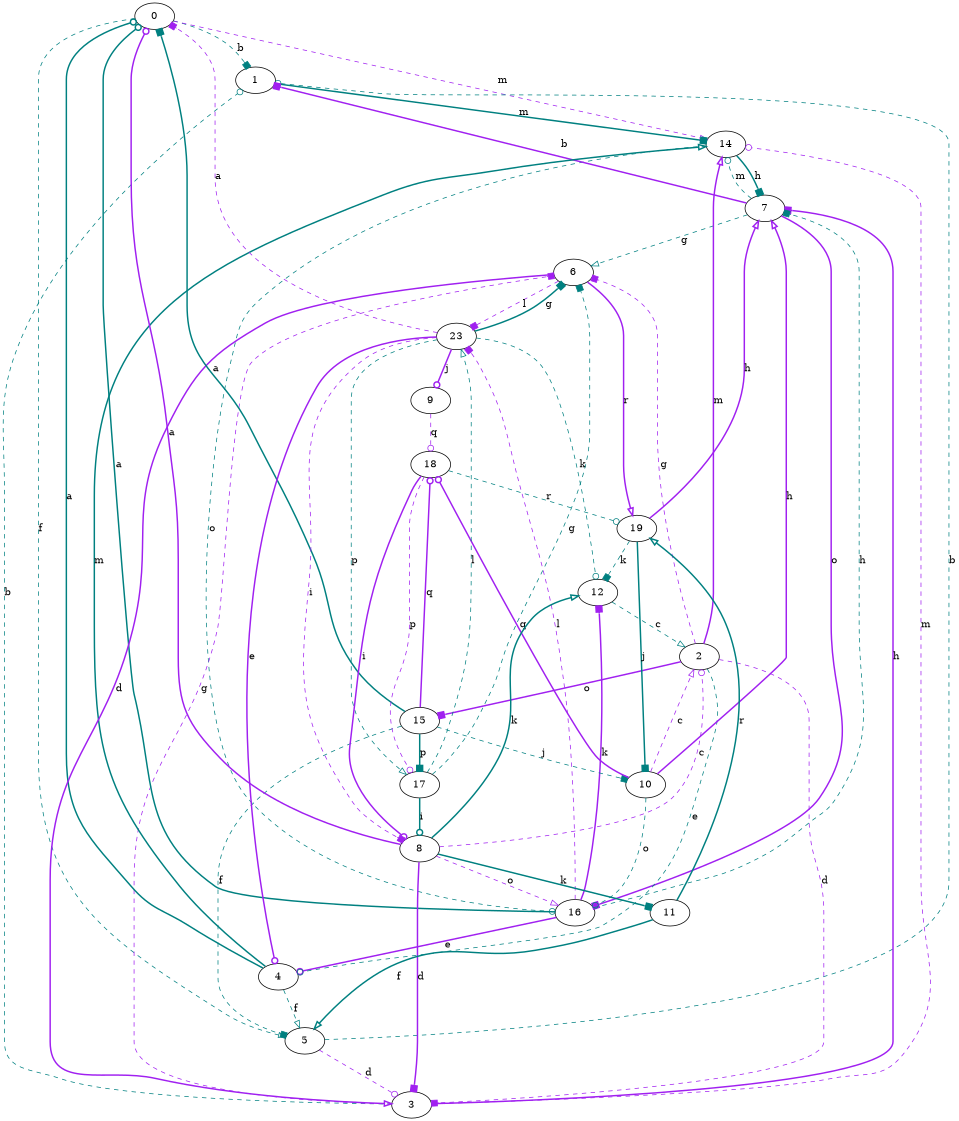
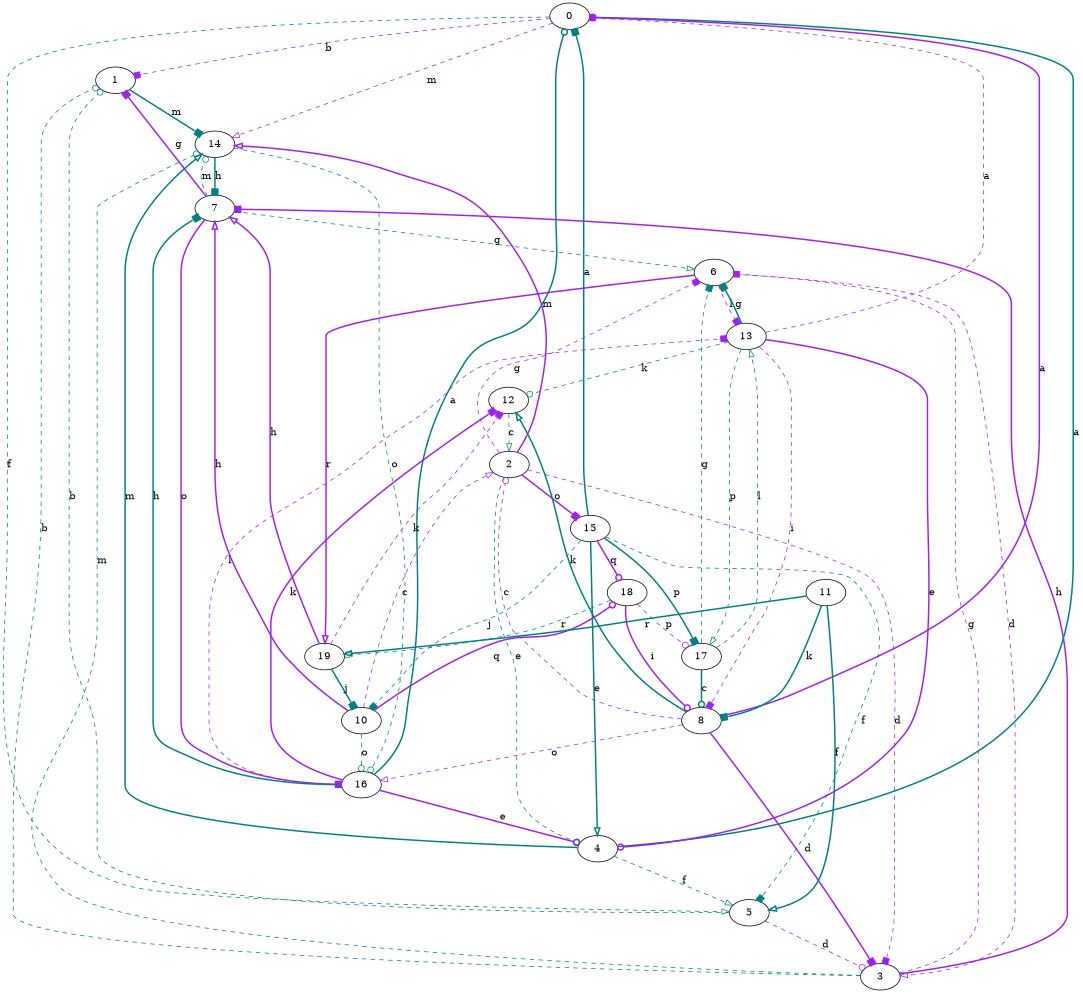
(212, 35) -> (345, 40)
(565, 144) -> (179, 144)
(456, 336) -> (746, 336)
(431, 400) -> none
(619, 557) -> (410, 520)
(859, 626) -> (153, 568)
none -> (594, 685)
(111, 694) -> (1000, 540)
(921, 781) -> (60, 887)
(422, 817) -> (704, 689)
(541, 880) -> (791, 677)
